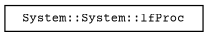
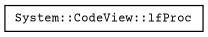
(104, 18) -> (104, 18)
